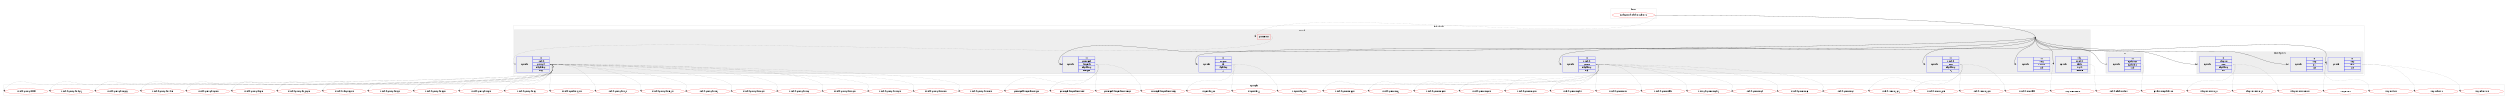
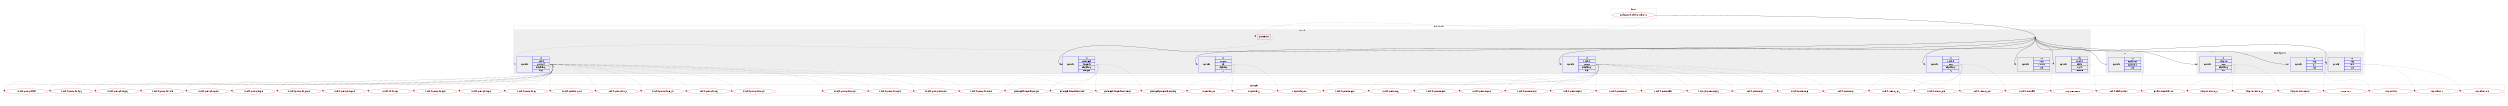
(345, 91) -> (345, 91)
(390, 91) -> (390, 91)
(799, 91) -> none
(1163, 91) -> (1163, 91)
